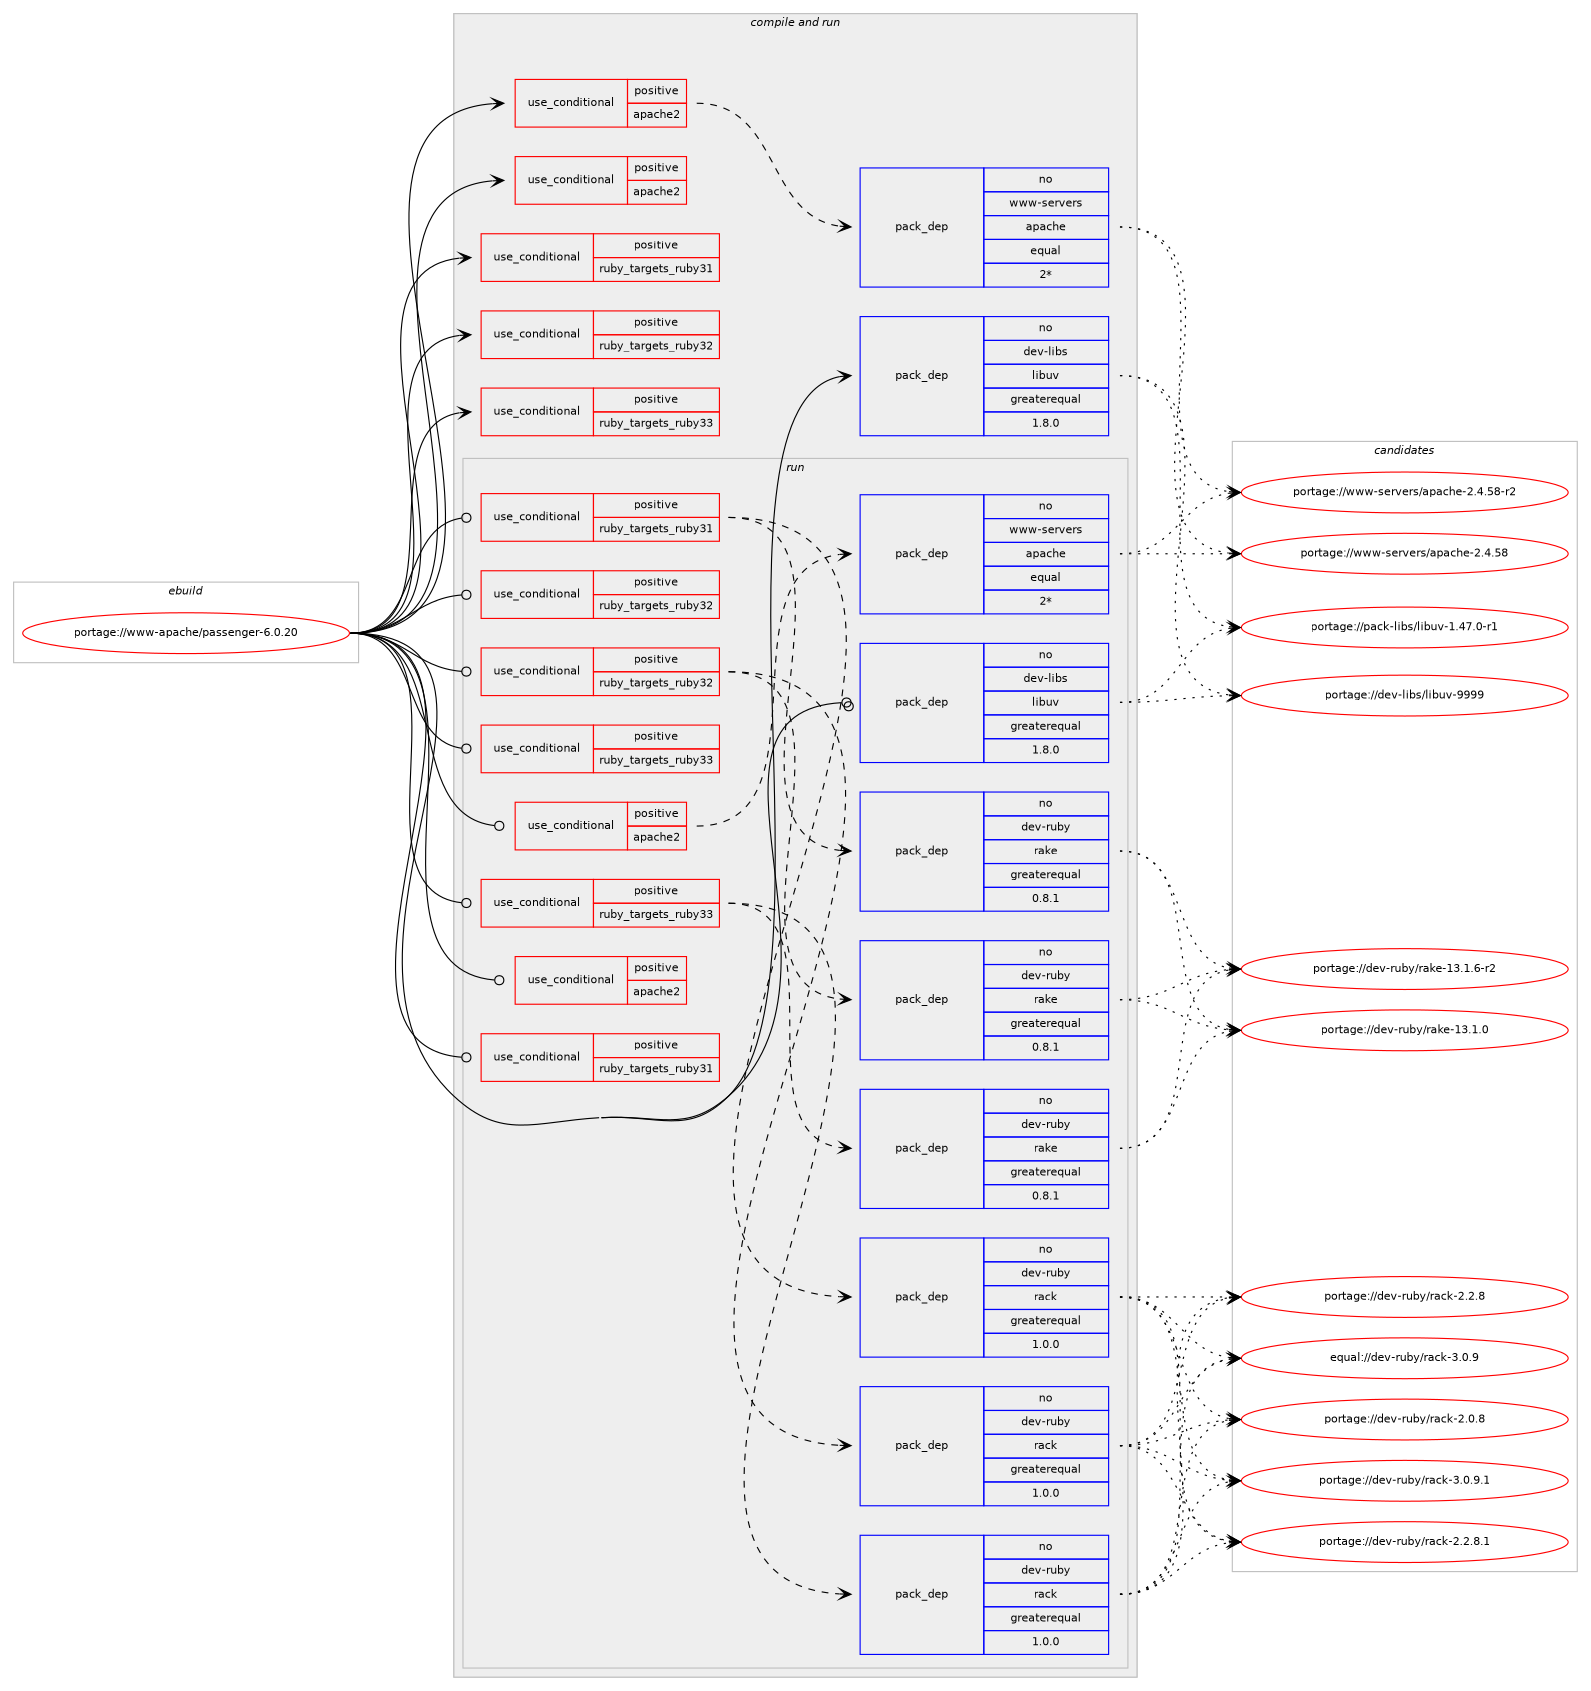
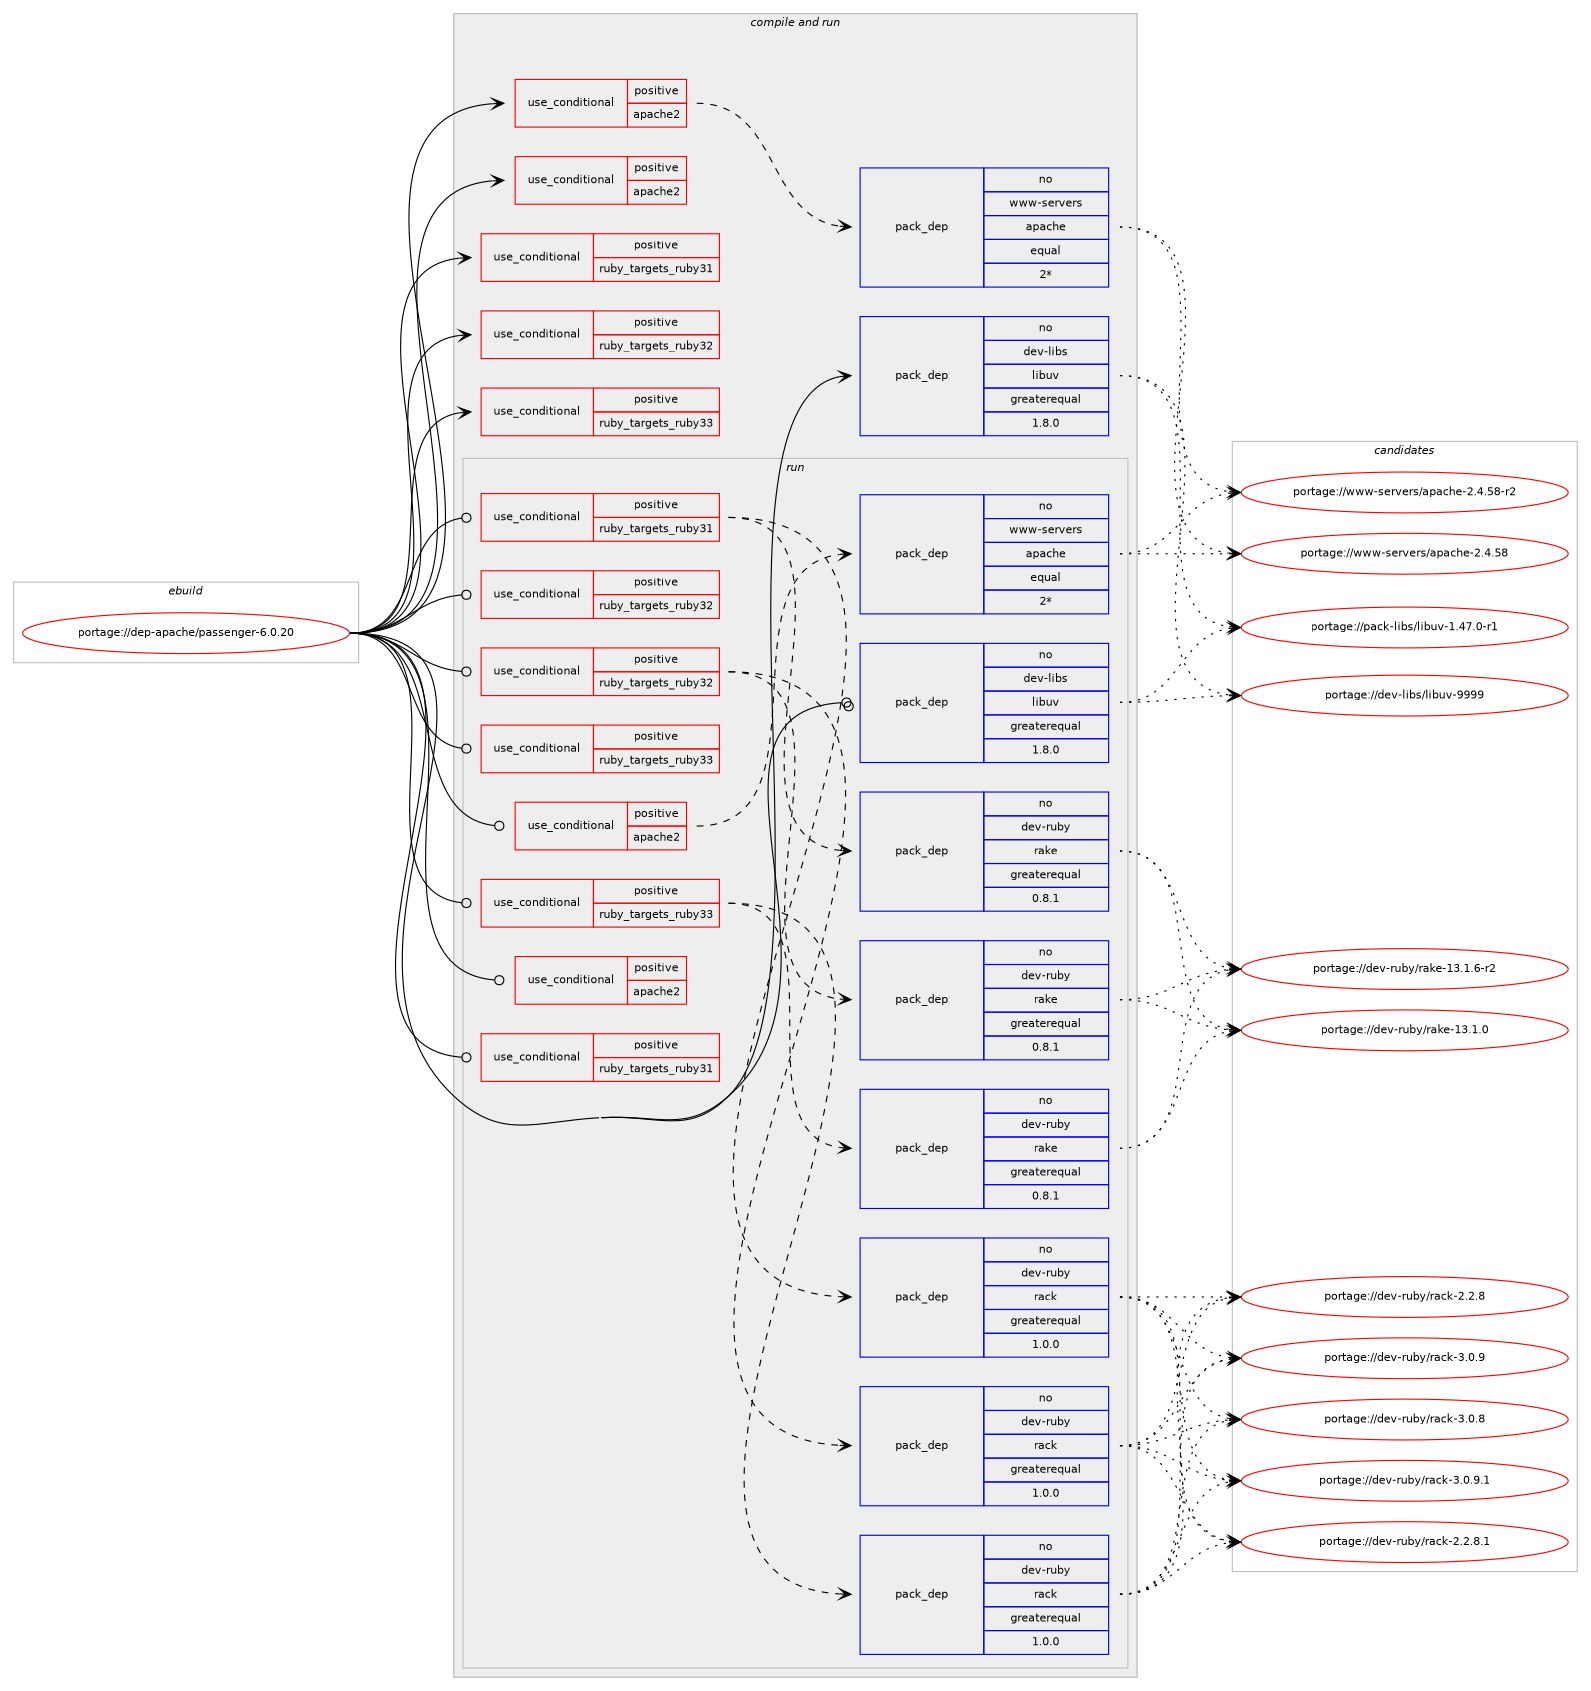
(186, 633) -> (186, 633)
(1405, 1358) -> (1405, 1358)
(1405, 1420) -> (1405, 1420)
